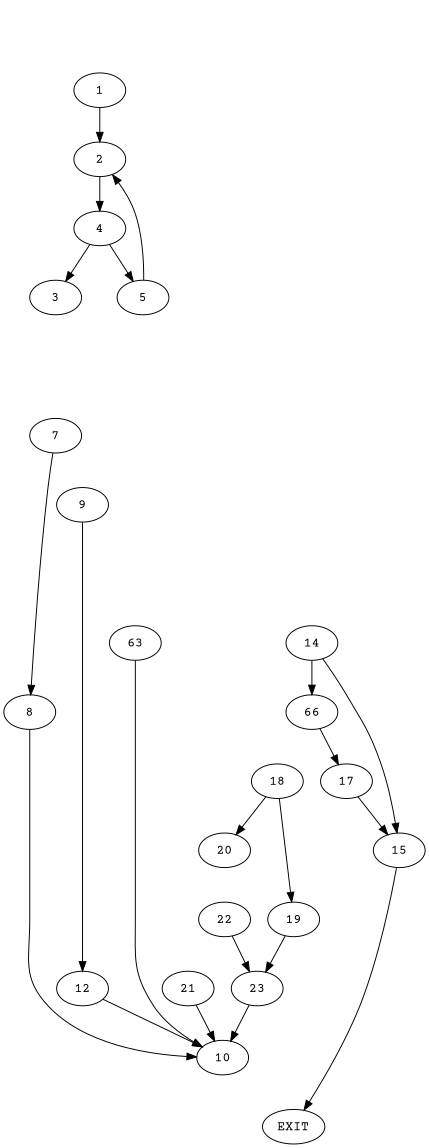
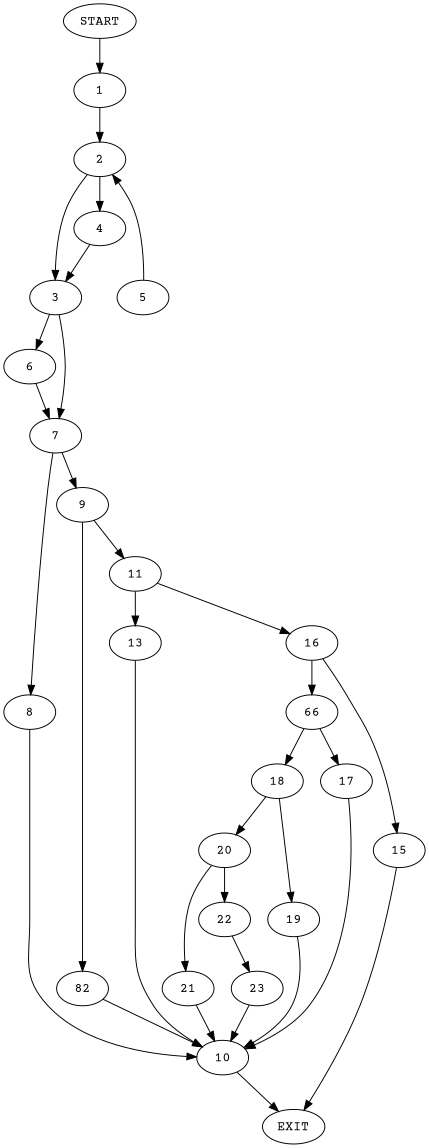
none -> (100, 21)
none -> (63, 219)
(119, 259) -> none
none -> (65, 362)
none -> (30, 367)
none -> (67, 466)
none -> (135, 574)
(135, 643) -> (135, 643)
(312, 643) -> (312, 643)
none -> (297, 742)
(370, 812) -> (340, 939)
none -> (225, 880)
none -> (188, 910)
(278, 950) -> (295, 998)
(83, 989) -> (83, 989)
none -> (254, 1088)
